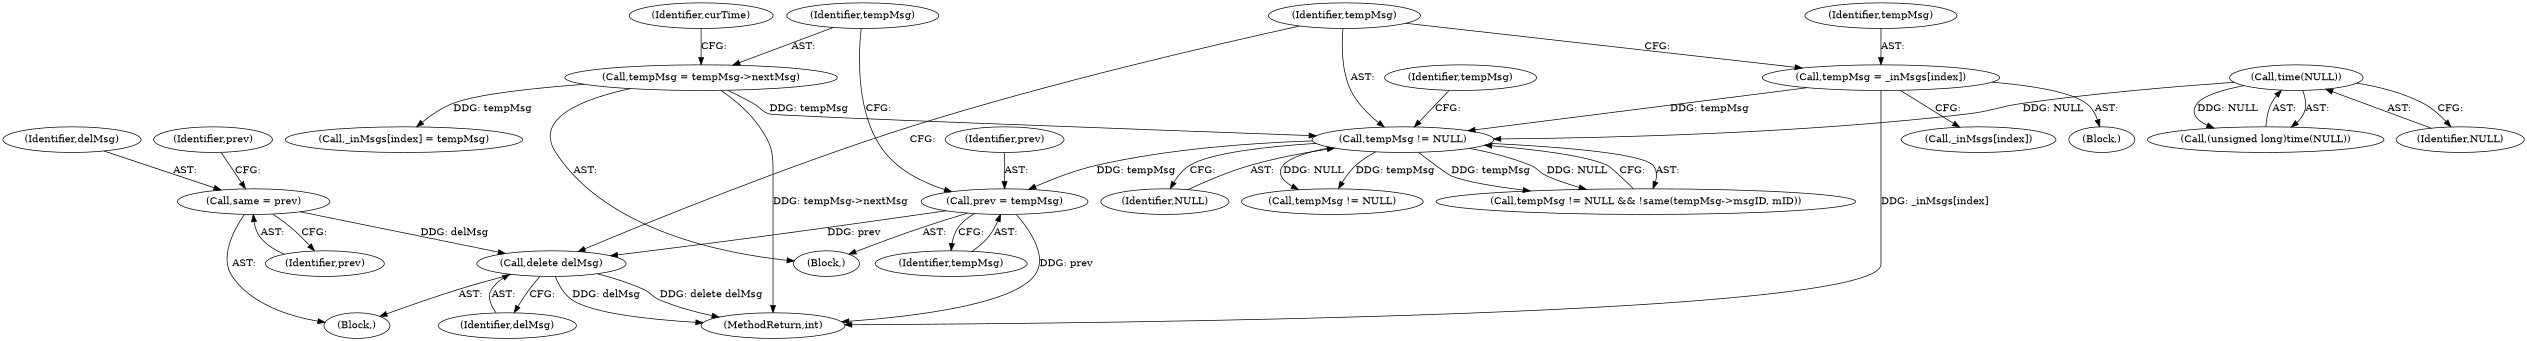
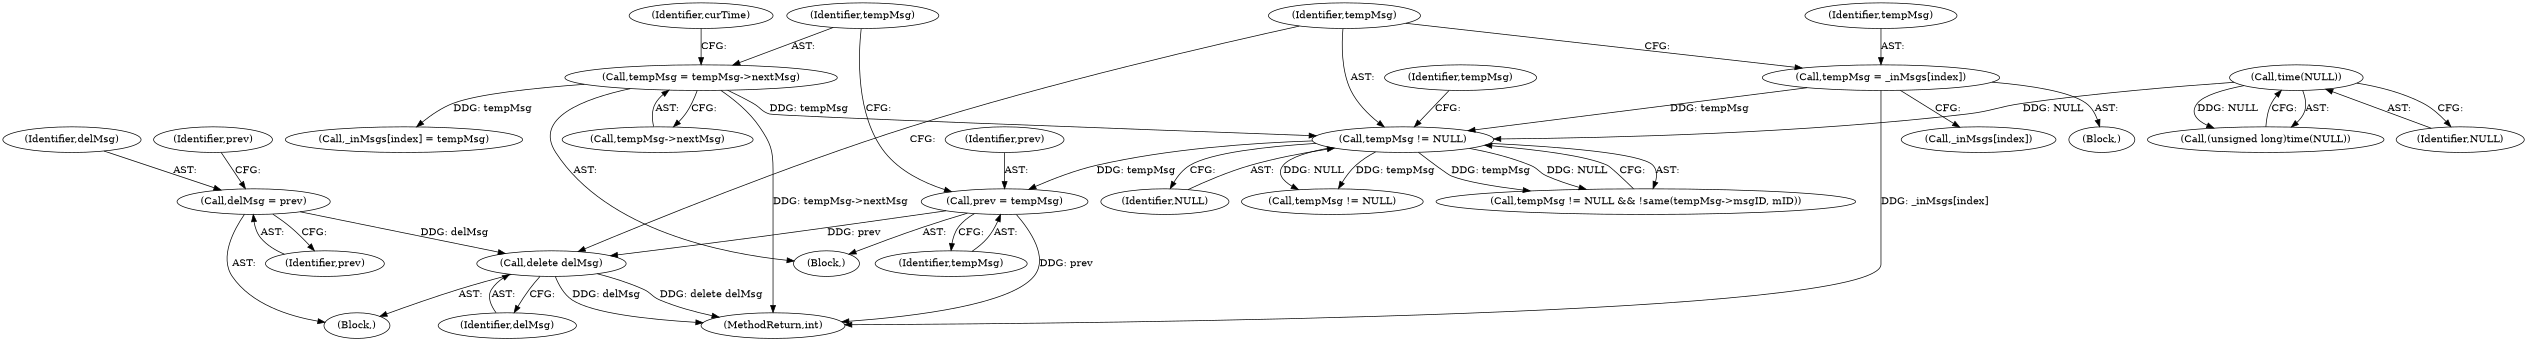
(2286, 109) -> (2286, 109)
none -> (658, 140)
(254, 202) -> (254, 202)
